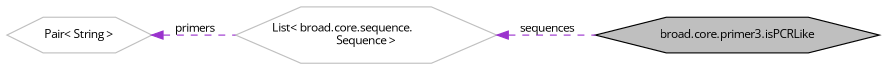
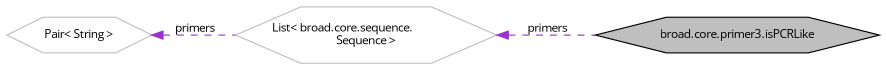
(546, 29) -> (546, 29)
